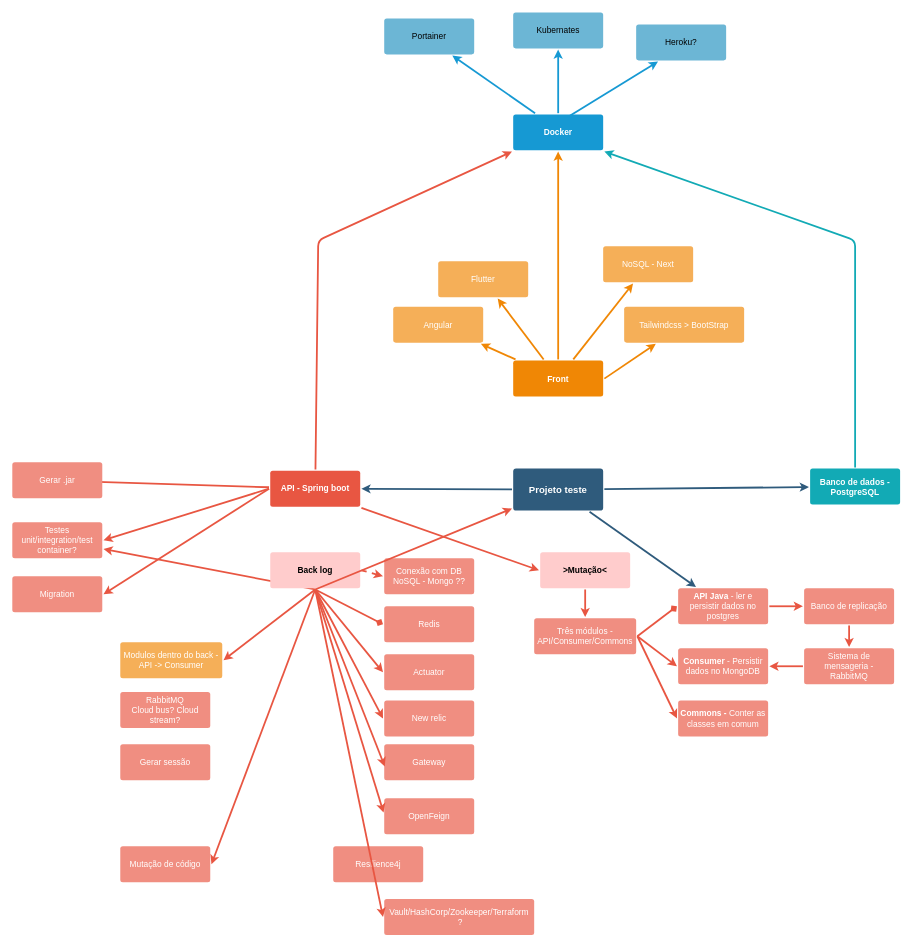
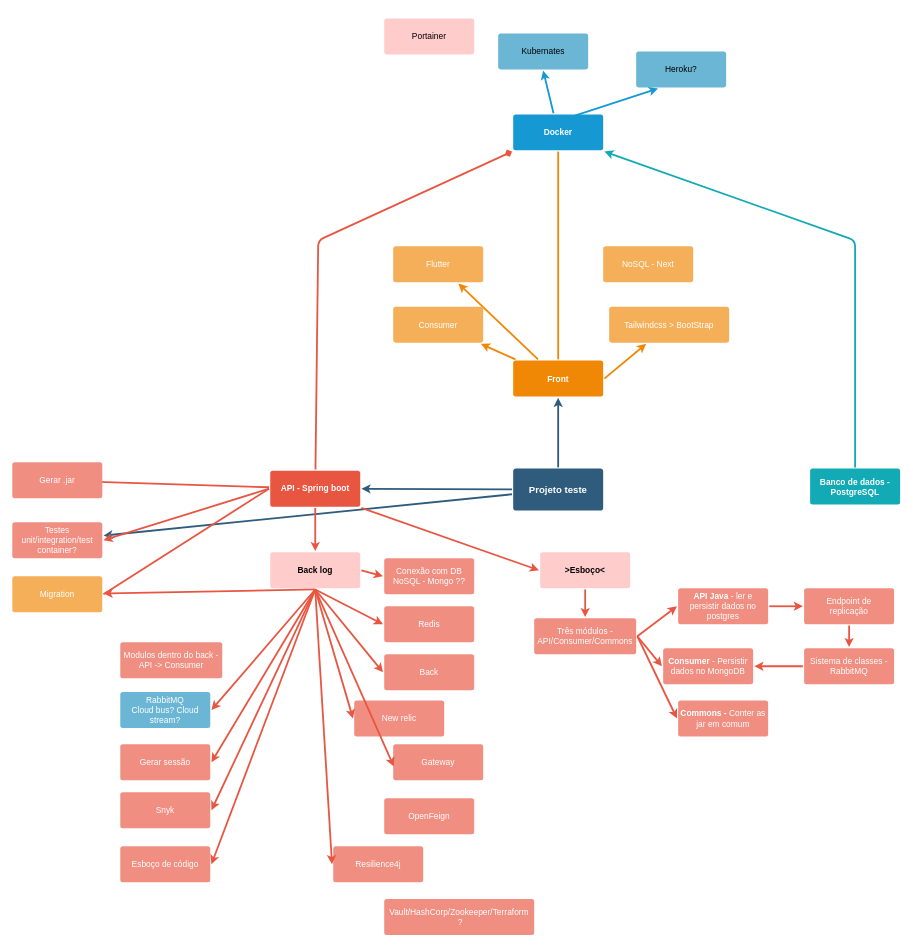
(558, 30) -> (543, 51)
(429, 36) -> (429, 36)
(681, 42) -> (681, 69)
(496, 86) -> none
(505, 155) -> (504, 155)
(558, 160) -> (558, 157)
(483, 279) -> (438, 264)
(601, 324) -> none
(438, 325) -> (438, 325)
(684, 325) -> (669, 325)
(704, 488) -> (363, 509)
none -> (315, 526)
(640, 548) -> (558, 436)
(412, 550) -> (261, 652)
(190, 566) -> (260, 681)
(585, 570) -> (585, 570)
(367, 572) -> (367, 572)
(111, 589) -> (109, 591)
(57, 594) -> (57, 594)
(849, 606) -> (849, 606)
(671, 611) -> (671, 611)
(375, 620) -> (376, 621)
(267, 627) -> (211, 591)
(171, 660) -> (171, 660)
(723, 666) -> (708, 666)
(849, 666) -> (849, 666)
(429, 672) -> (429, 672)
none -> (260, 708)
(165, 710) -> (165, 710)
(429, 719) -> (399, 719)
(723, 719) -> (723, 719)
(344, 728) -> none
none -> (324, 730)
(359, 733) -> none
(429, 762) -> (438, 762)
none -> (165, 810)
(165, 864) -> (165, 864)
